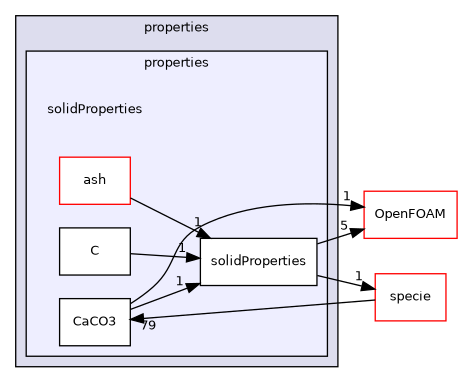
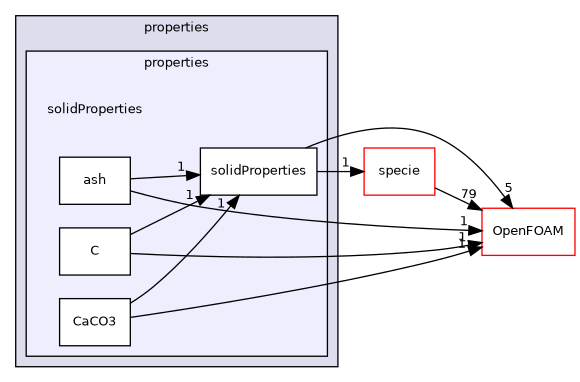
(95, 181) -> (95, 181)
none -> (299, 219)
none -> (300, 257)
(259, 309) -> (452, 196)
